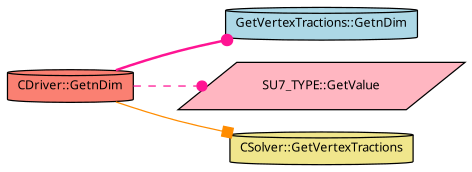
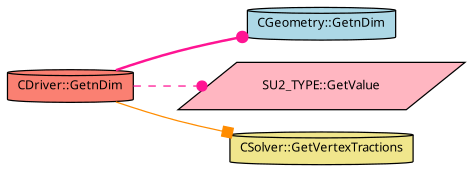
(322, 24) -> (322, 24)
(322, 86) -> (322, 86)
